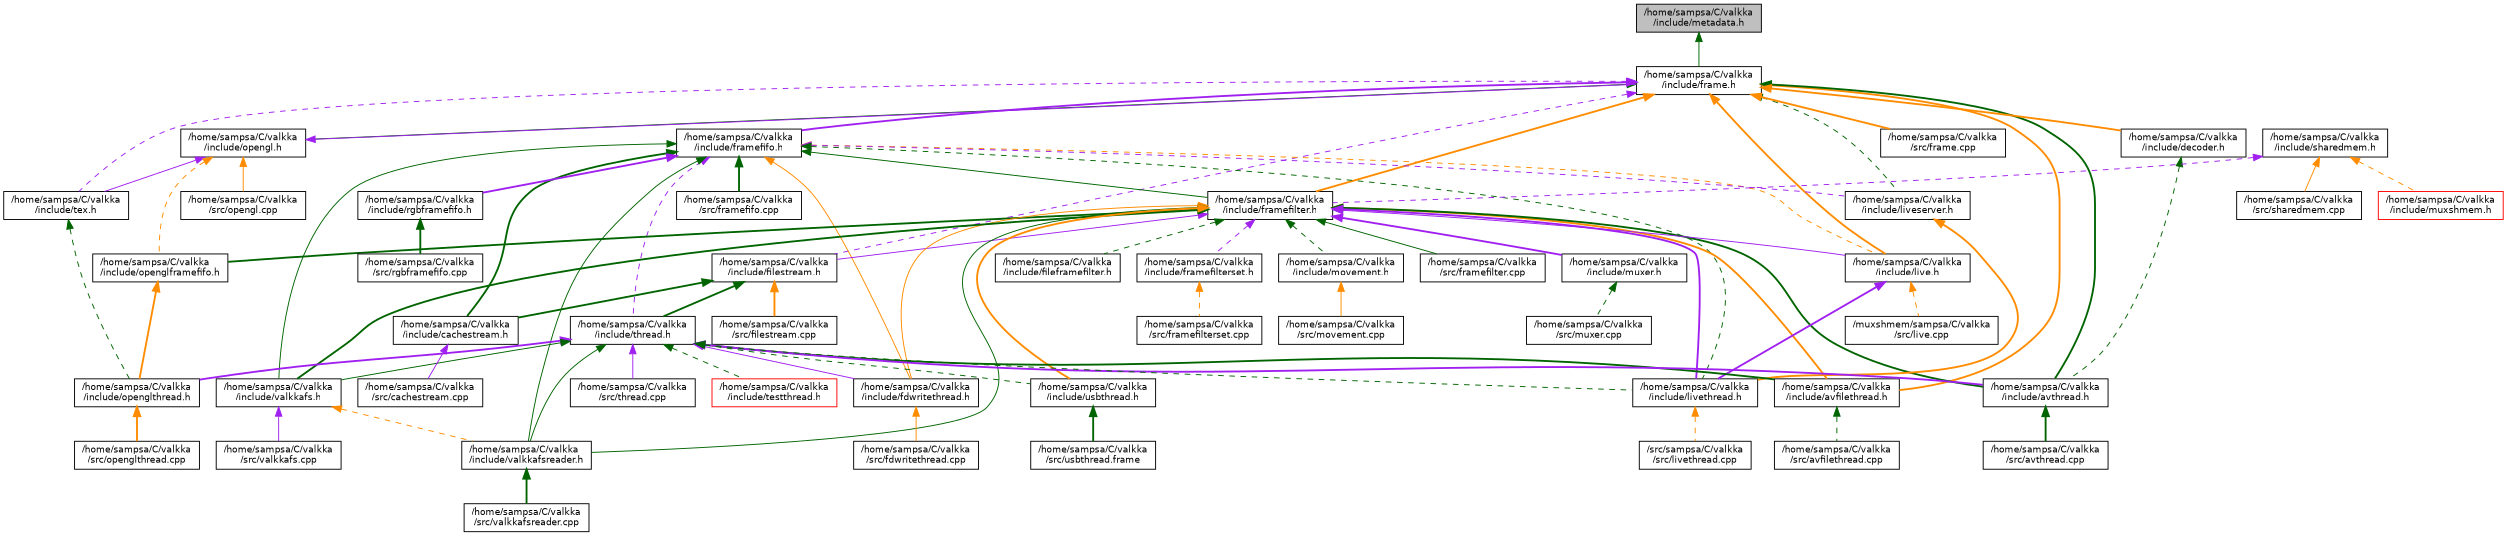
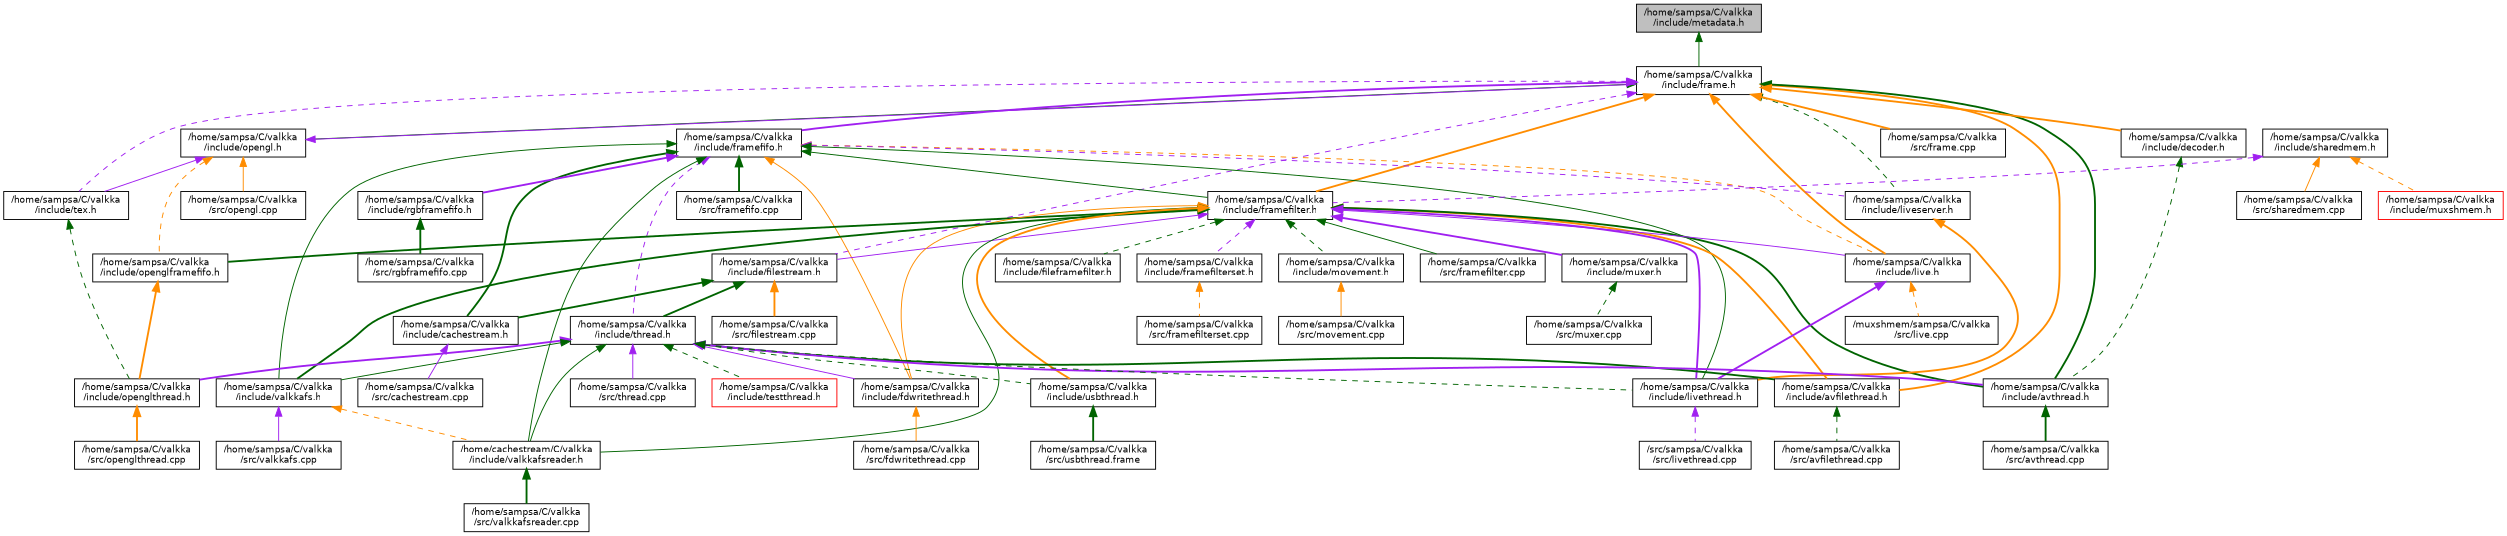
(1332, 179) -> (1332, 179)
(1695, 429) -> (1695, 429)
(527, 455) -> (527, 455)
